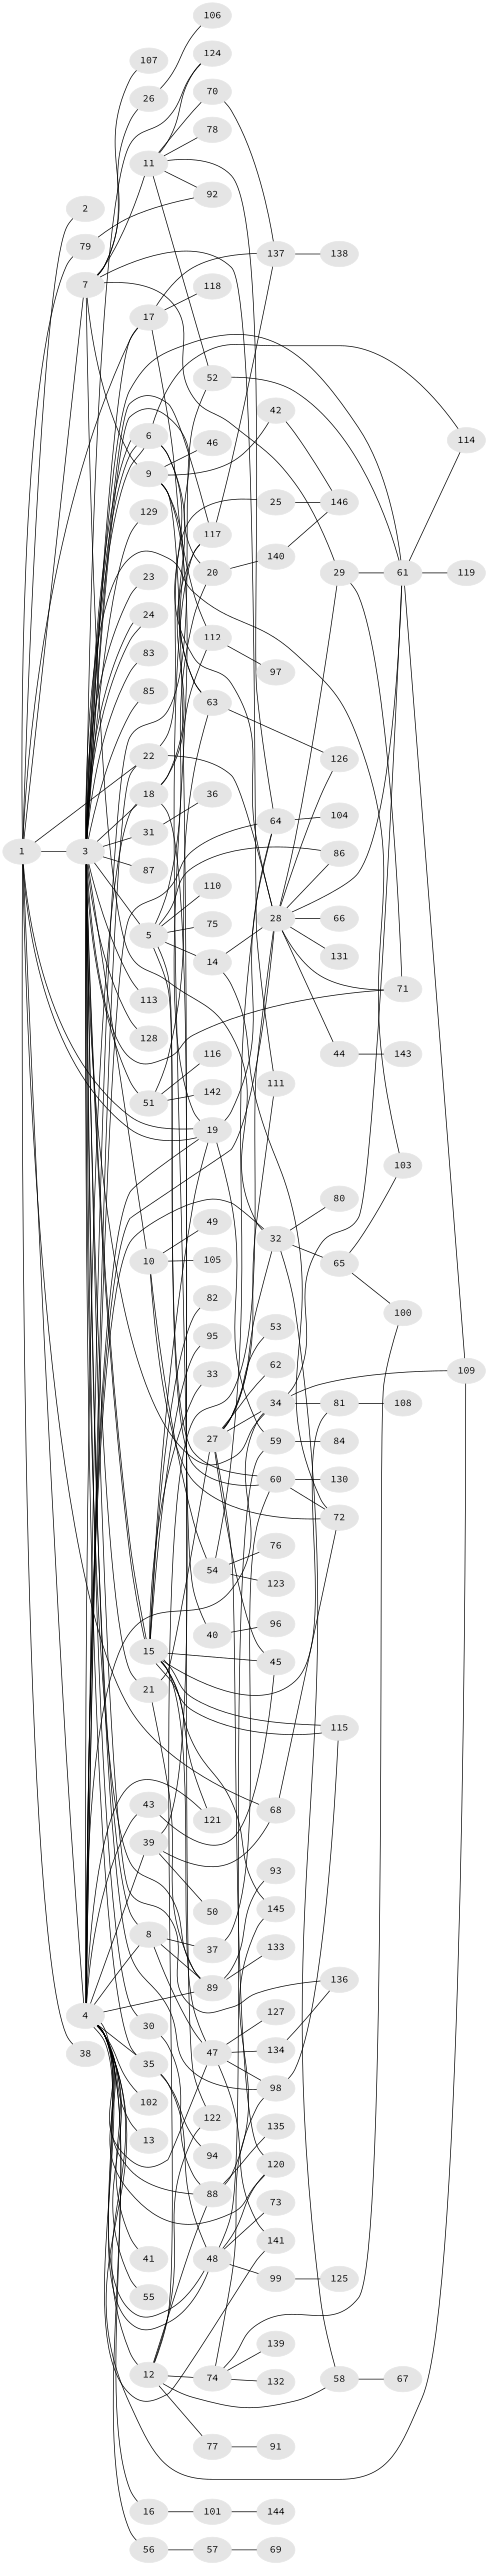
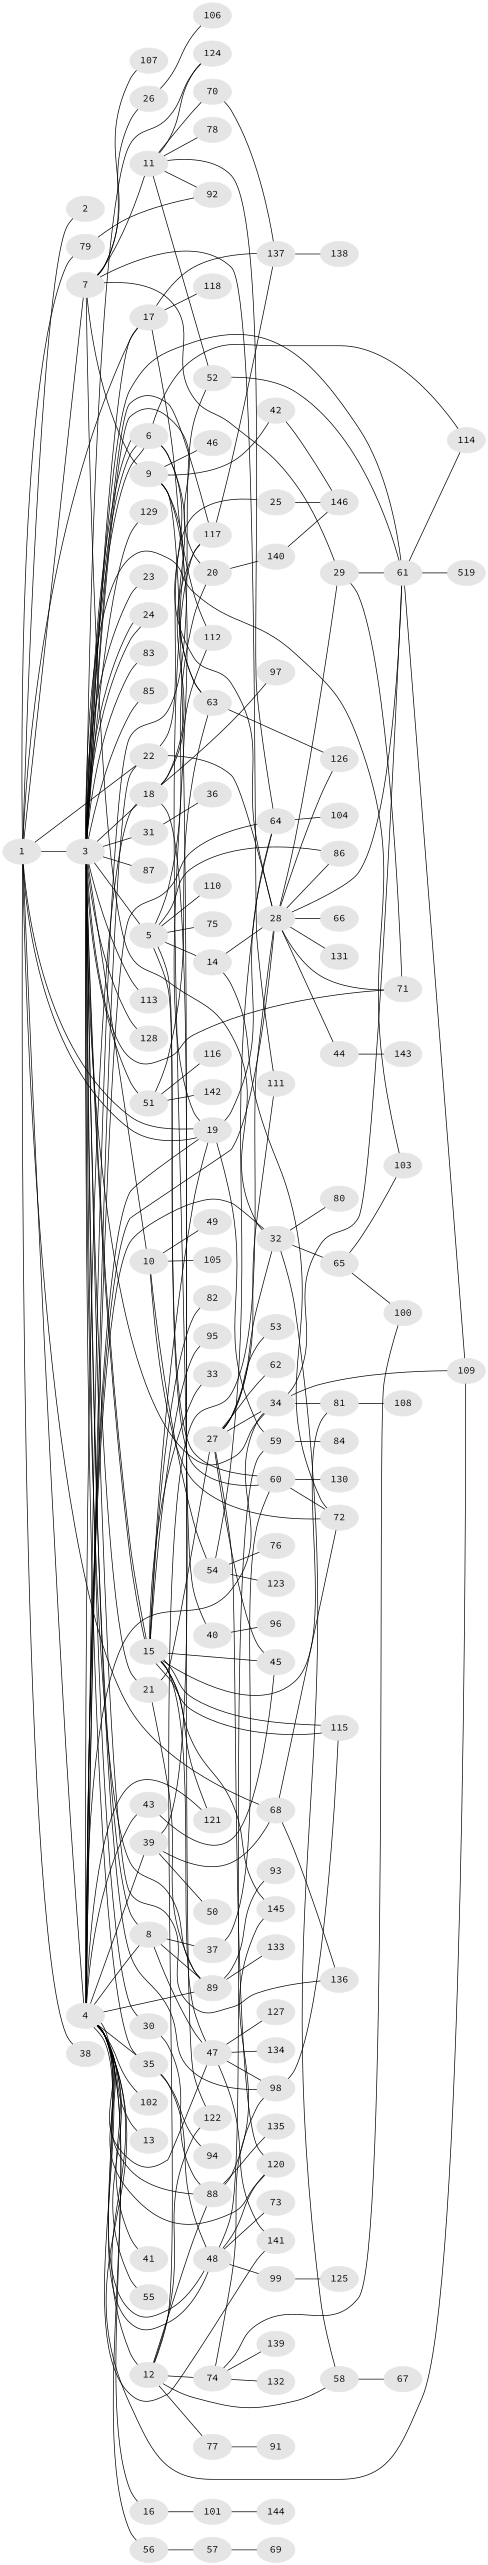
(466, 573) -> (466, 573)
(244, 655) -> (216, 737)
(317, 2006) -> (310, 1894)
